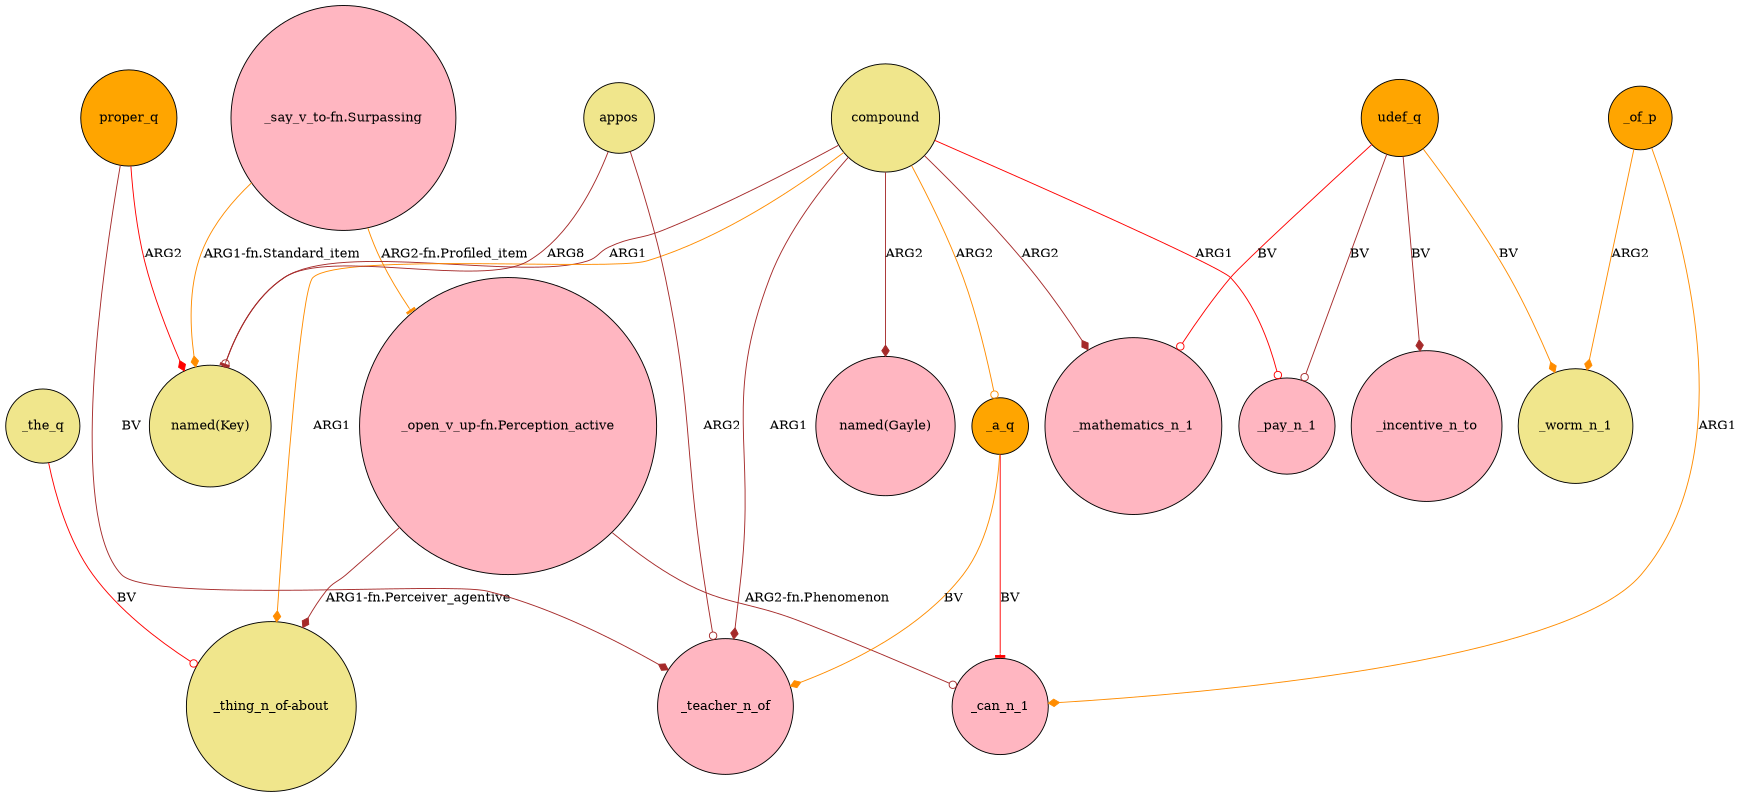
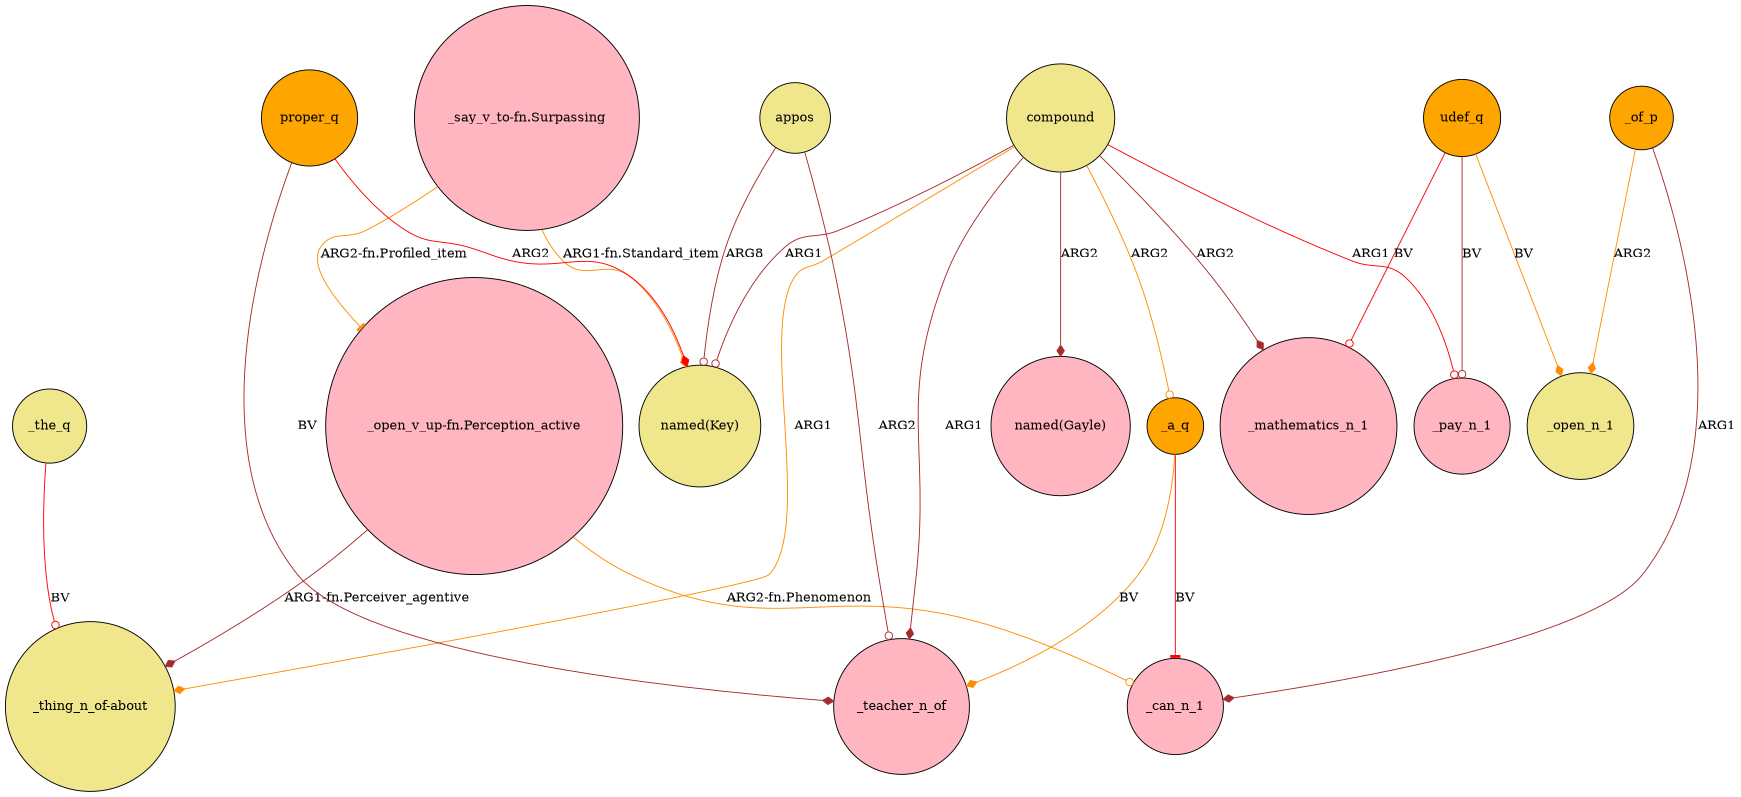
(603, 250) -> (841, 230)
(1427, 426) -> none
(1576, 426) -> (1580, 426)
(777, 613) -> (848, 606)
(1574, 616) -> (1645, 569)
